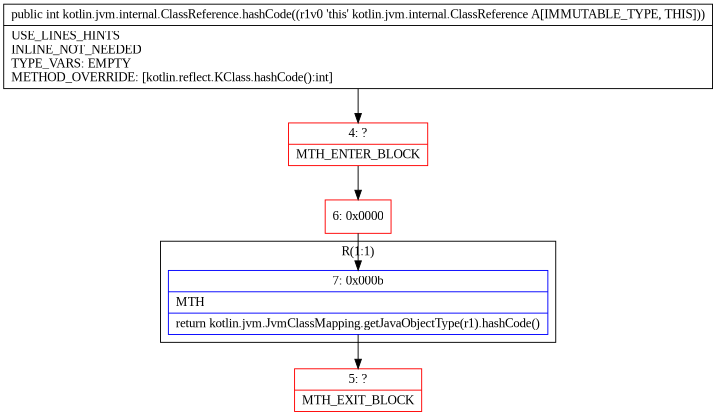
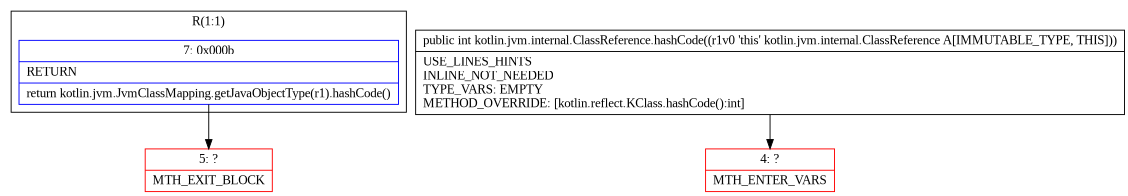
(358, 154) -> (770, 180)
(358, 217) -> none
(190, 302) -> (52, 72)
